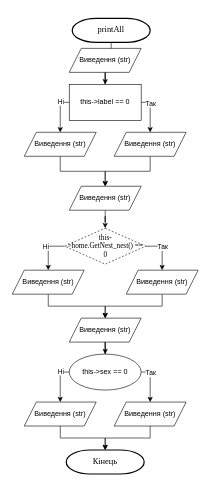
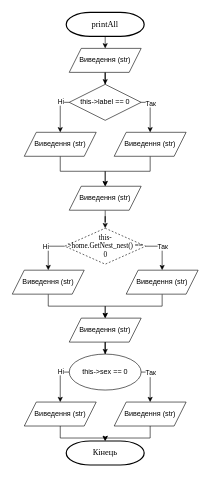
(111, 30) -> (105, 24)
(105, 102) -> (105, 102)
(105, 462) -> (105, 453)
